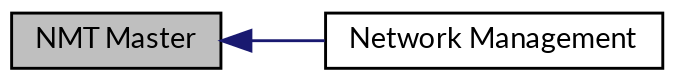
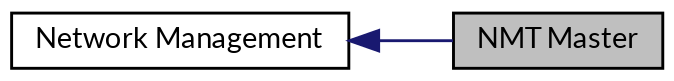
(288, 41) -> (416, 41)
